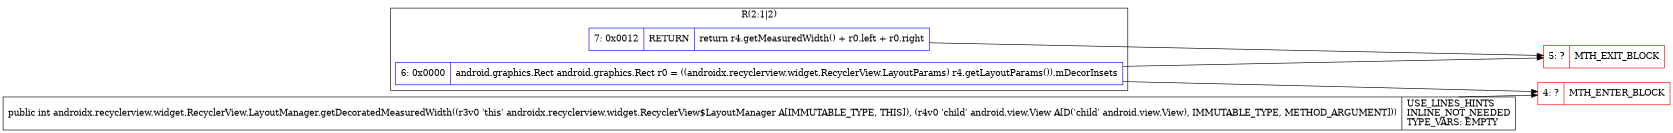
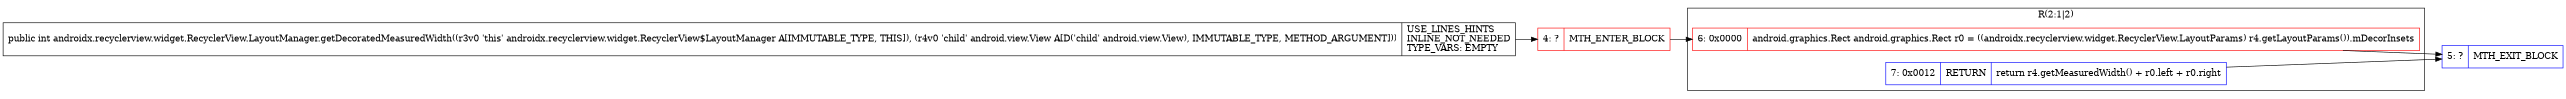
(1604, 57) -> (2503, 57)
(759, 74) -> (2056, 39)
(1327, 86) -> (1678, 39)
